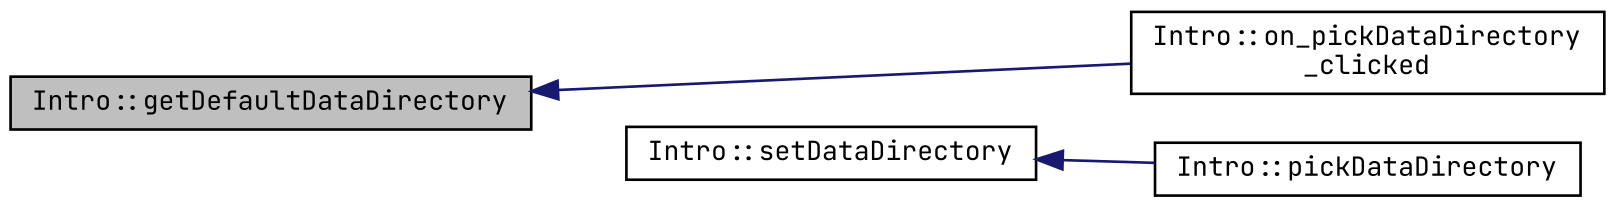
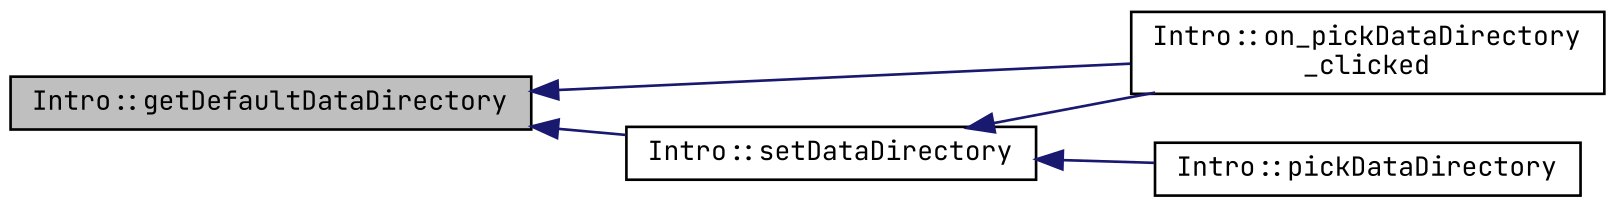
none -> (1074, 108)
none -> (592, 132)
